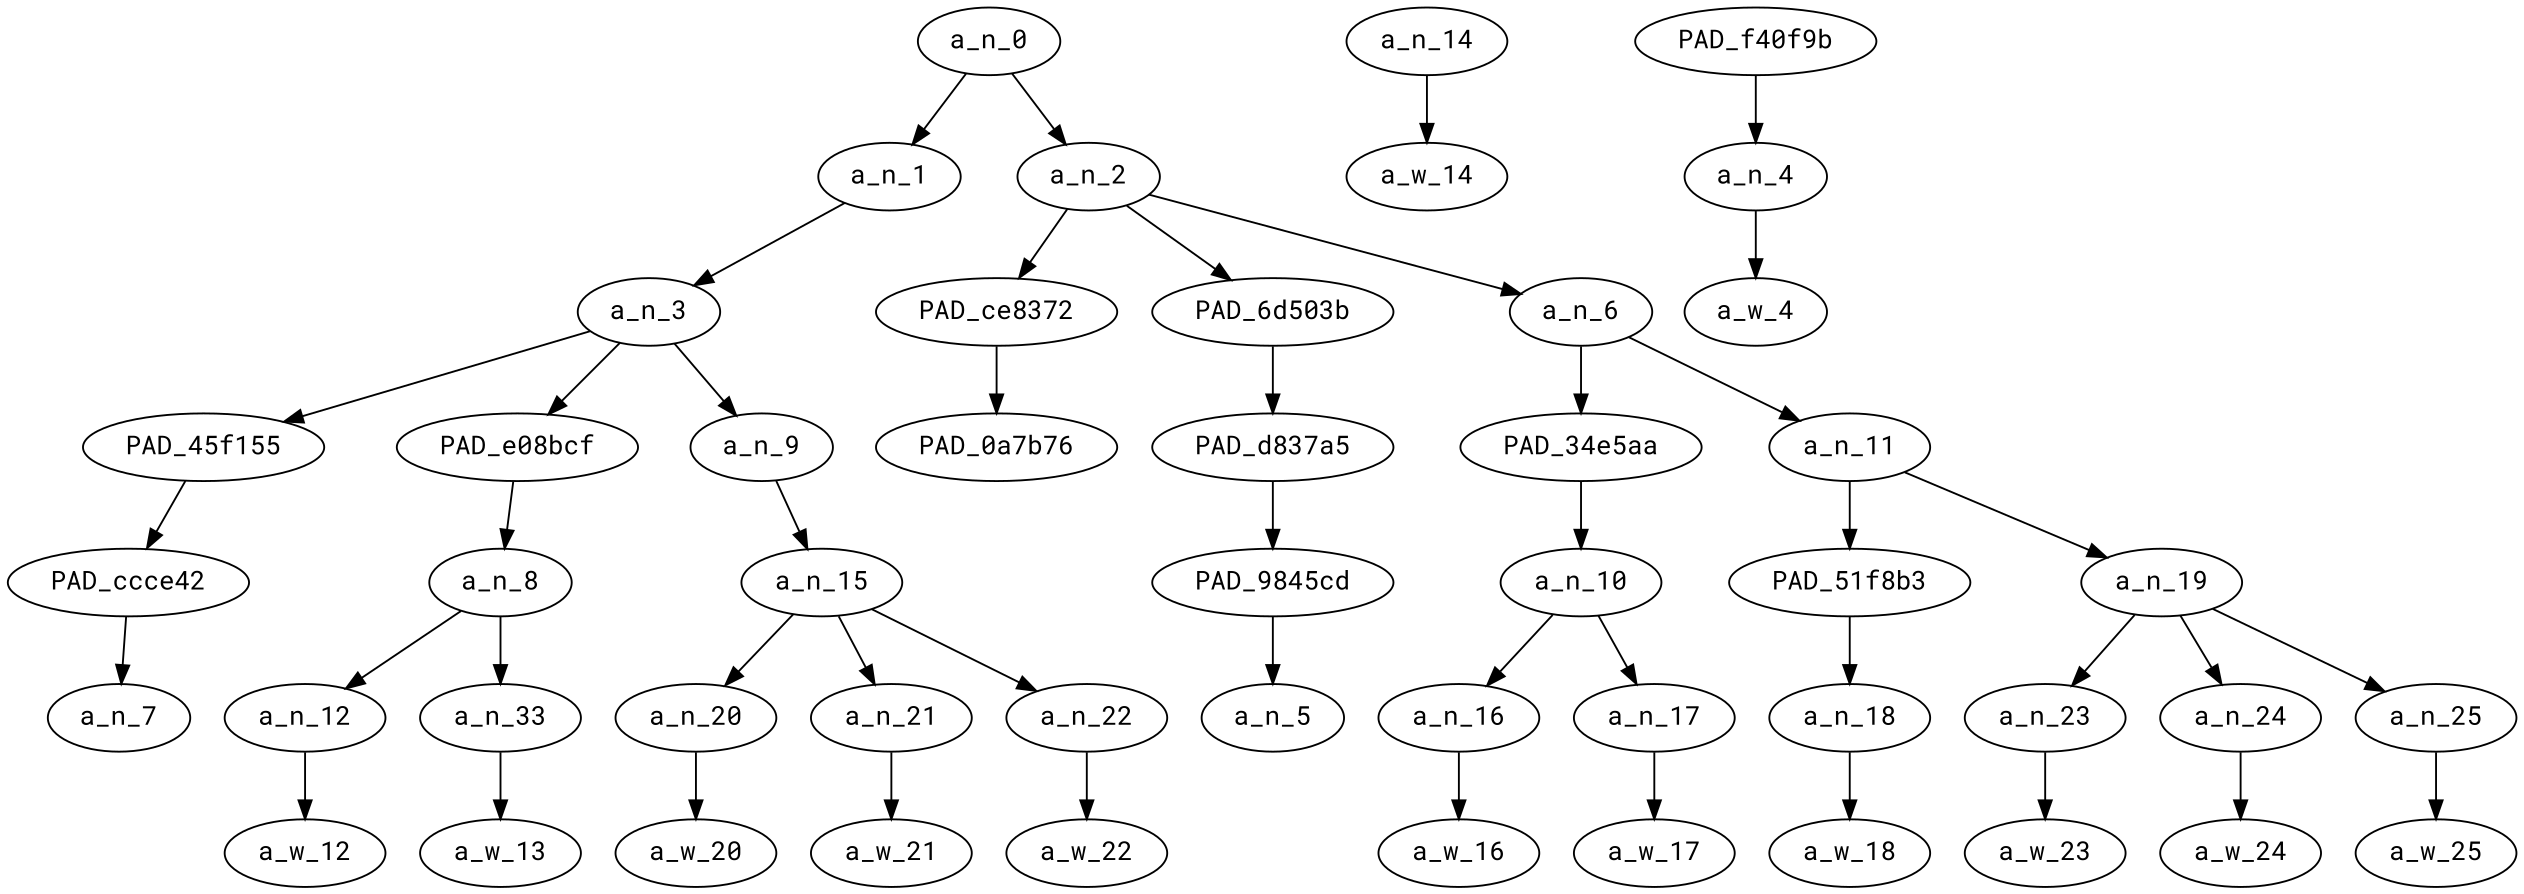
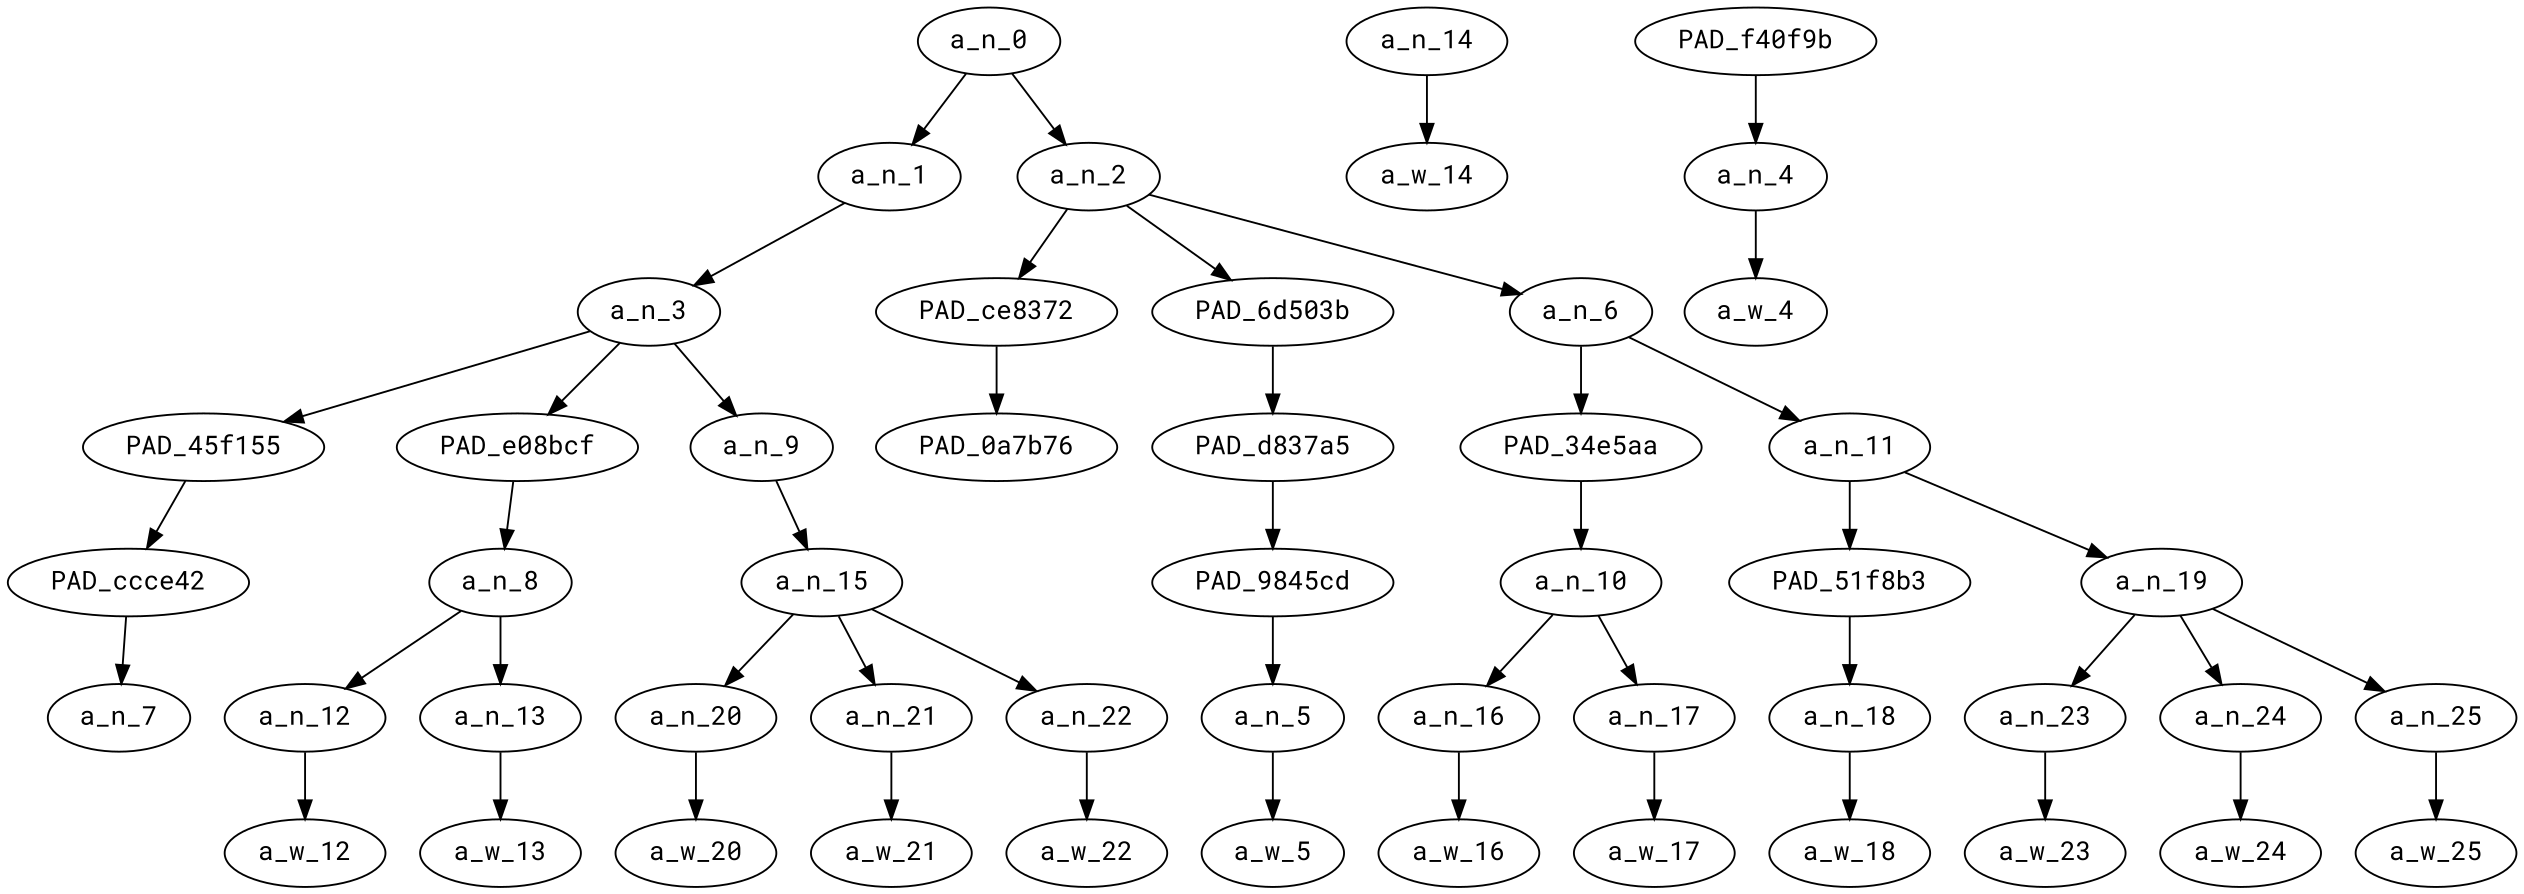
(500, 718) -> (500, 718)
none -> (1273, 853)
